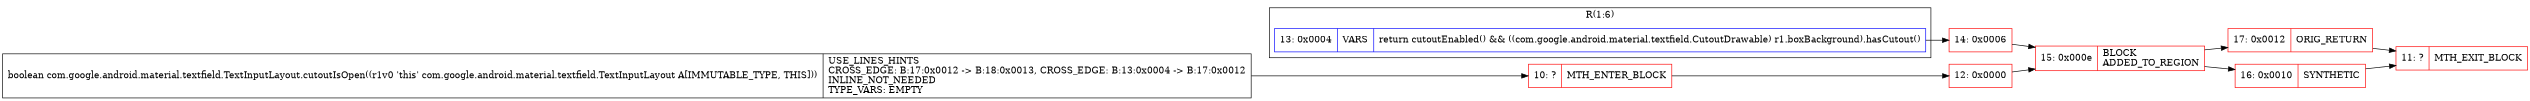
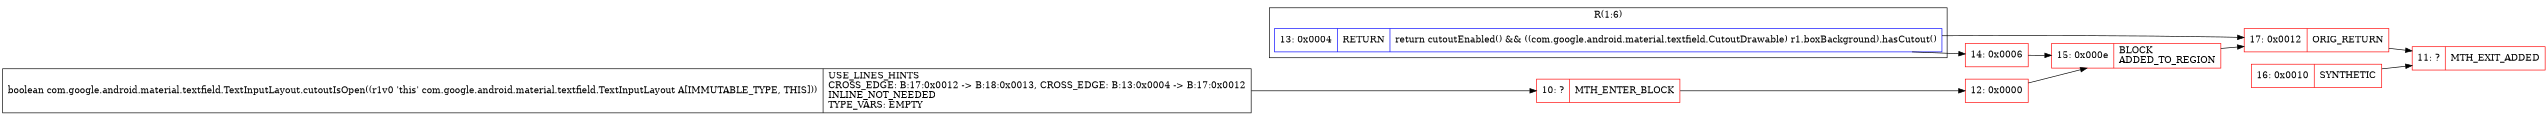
none -> (2090, 36)
(1356, 40) -> (1364, 40)
(2478, 58) -> (2495, 58)
(2217, 68) -> none
